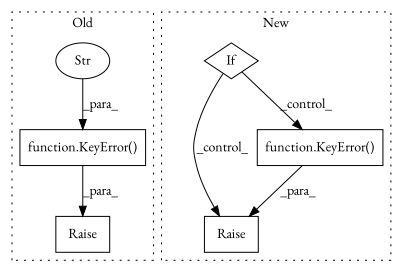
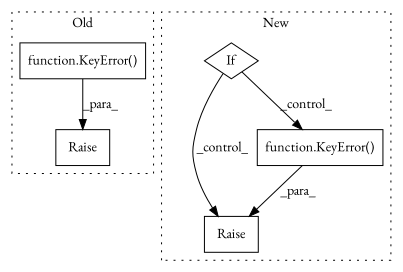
(83, 61) -> none
